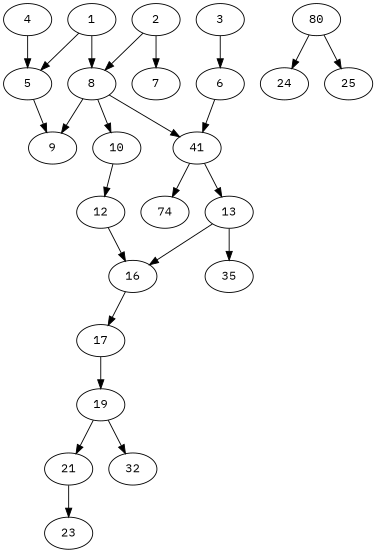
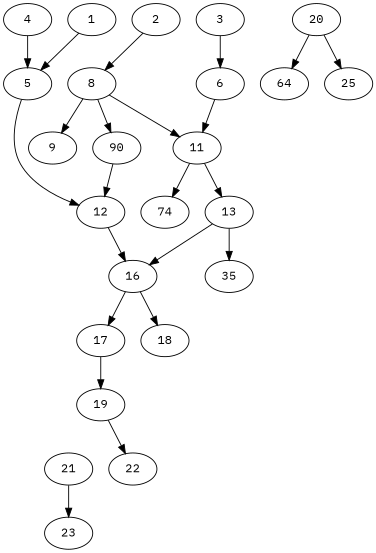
(317, 20) -> (317, 20)
(92, 47) -> none
(156, 84) -> none
(284, 84) -> (284, 84)
(38, 112) -> (20, 163)
(117, 148) -> (117, 148)
(197, 148) -> (197, 148)
none -> (165, 341)
(87, 433) -> none
(133, 469) -> (133, 469)
